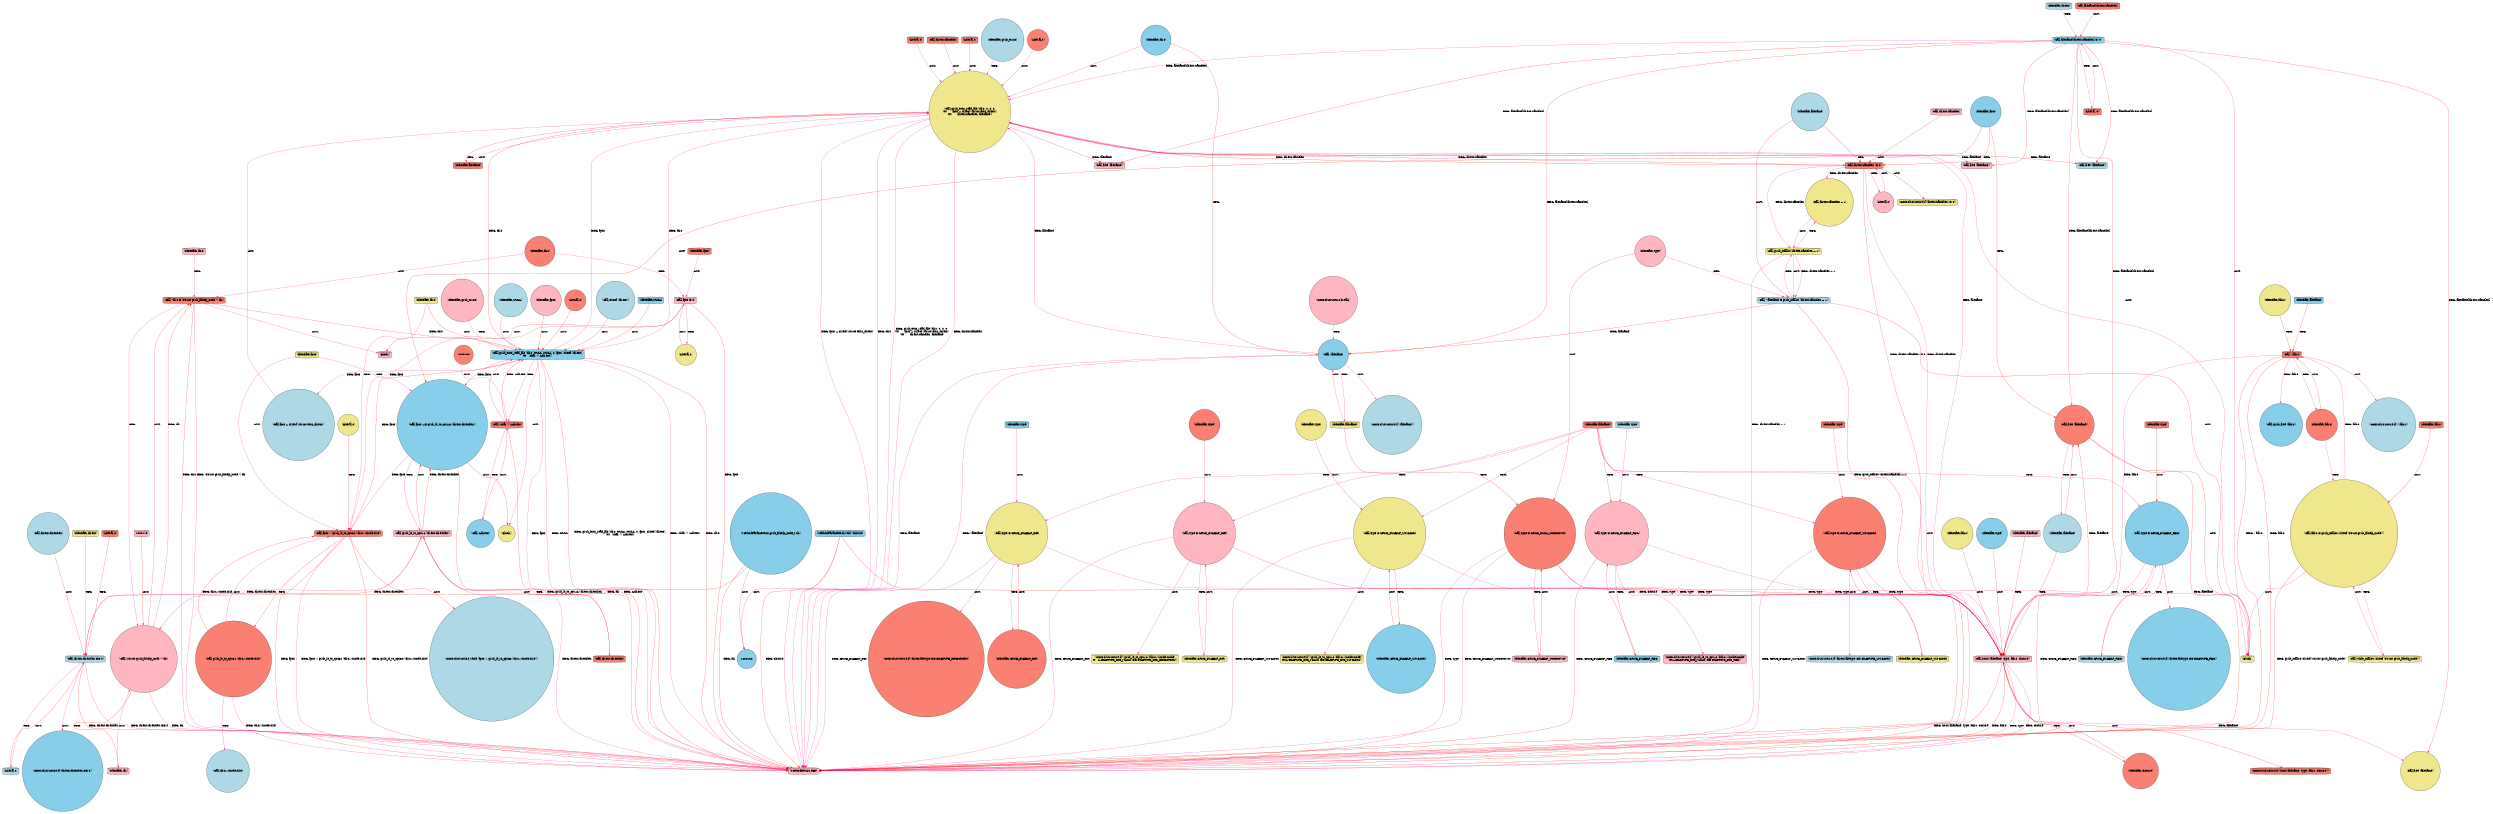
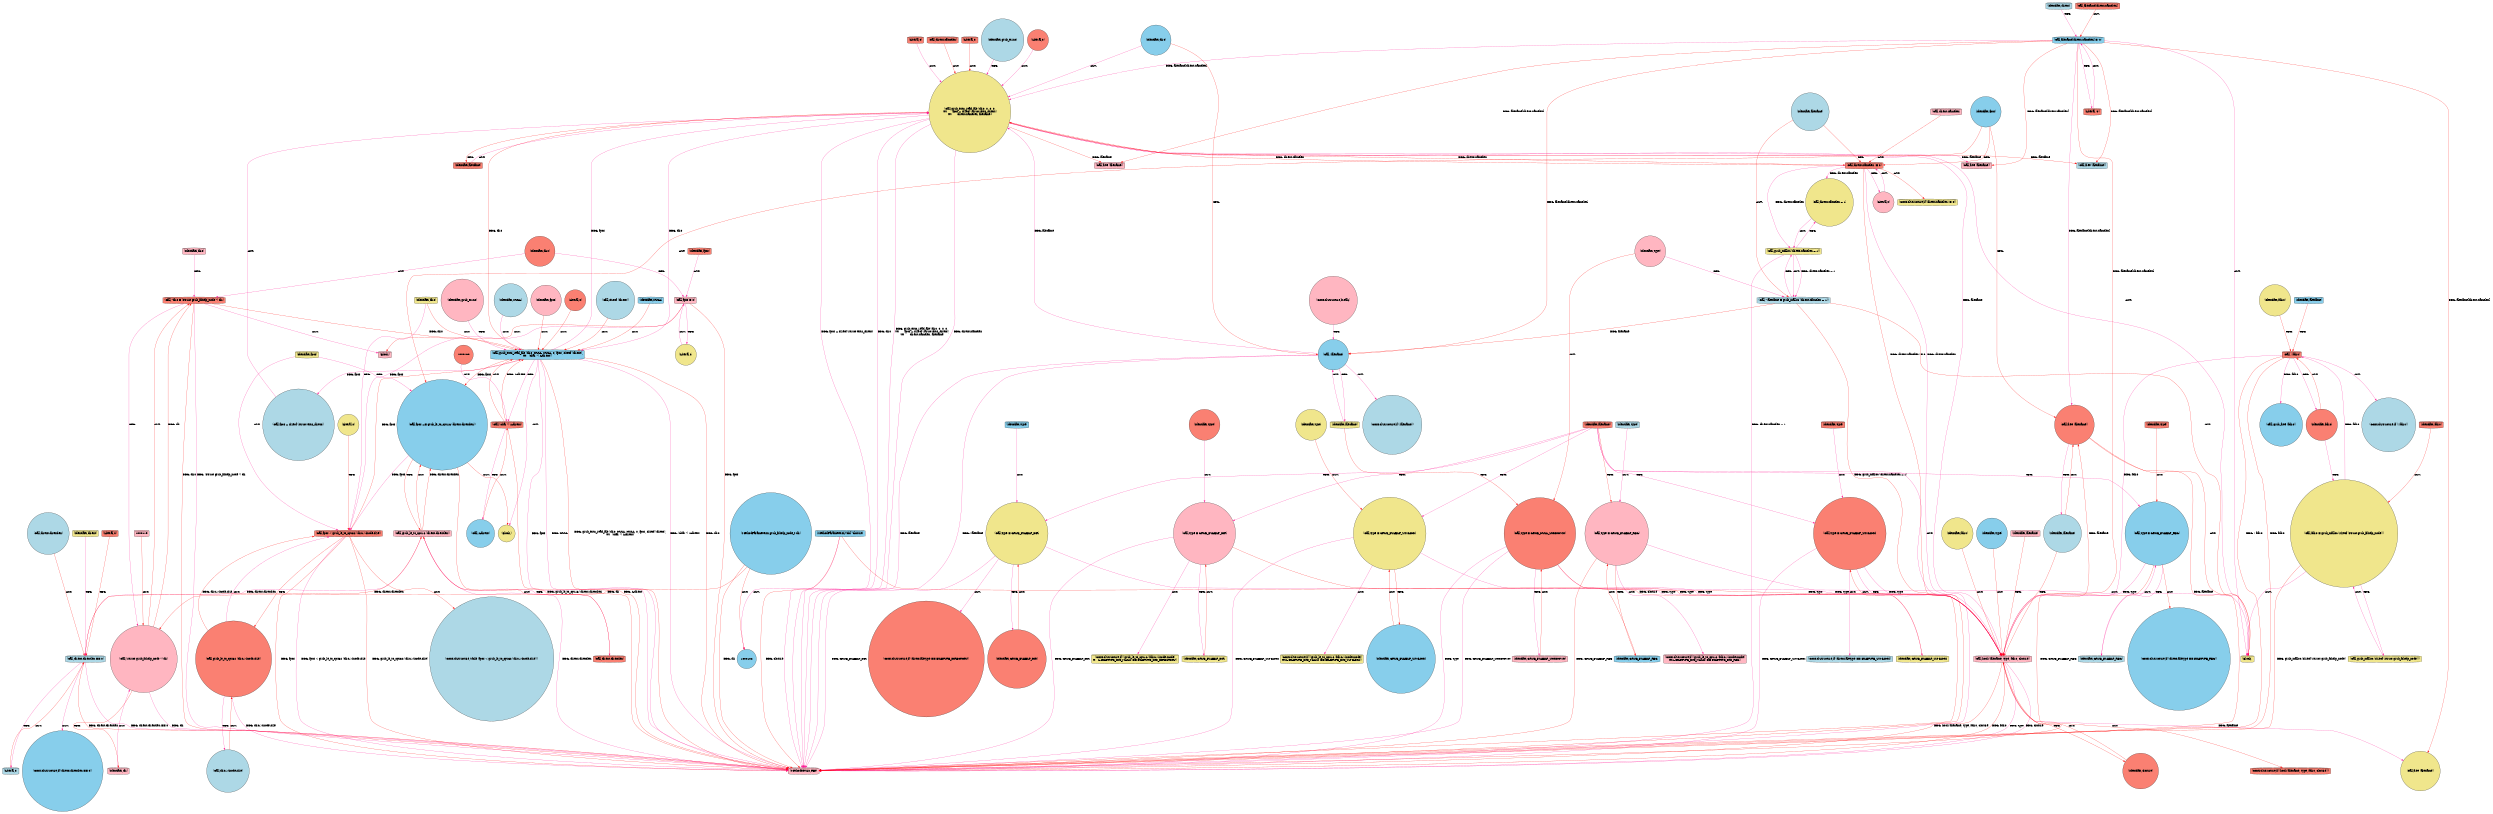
(2385, 659) -> (2385, 659)
none -> (230, 724)
